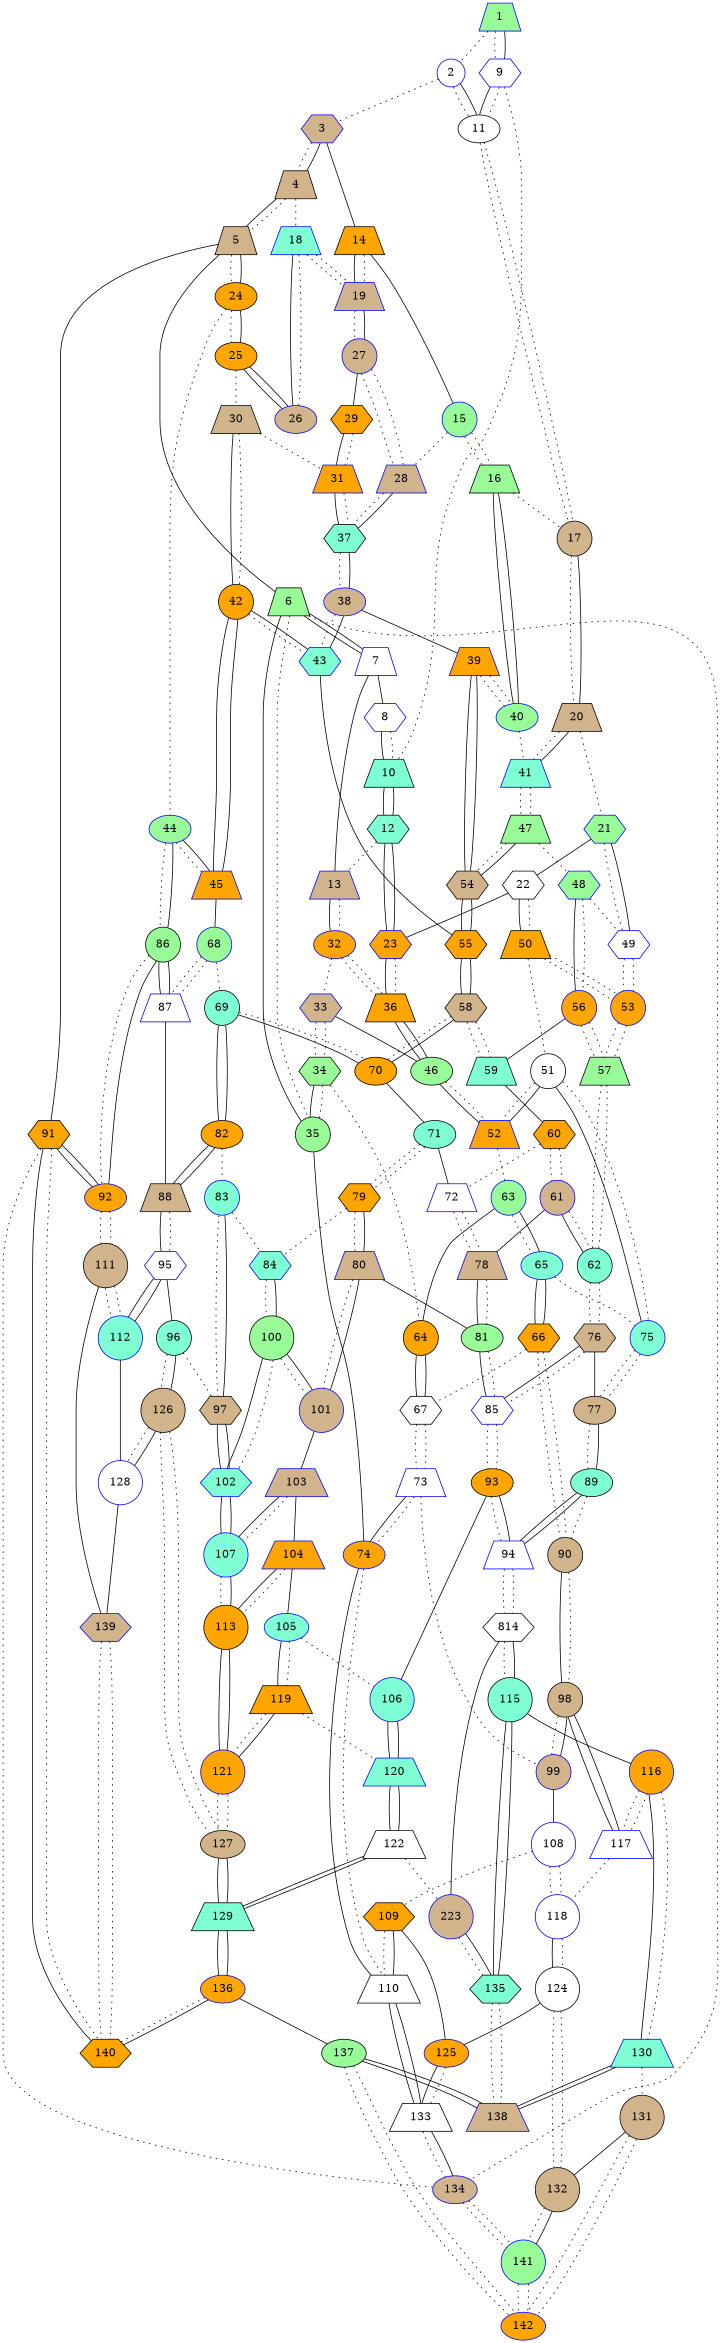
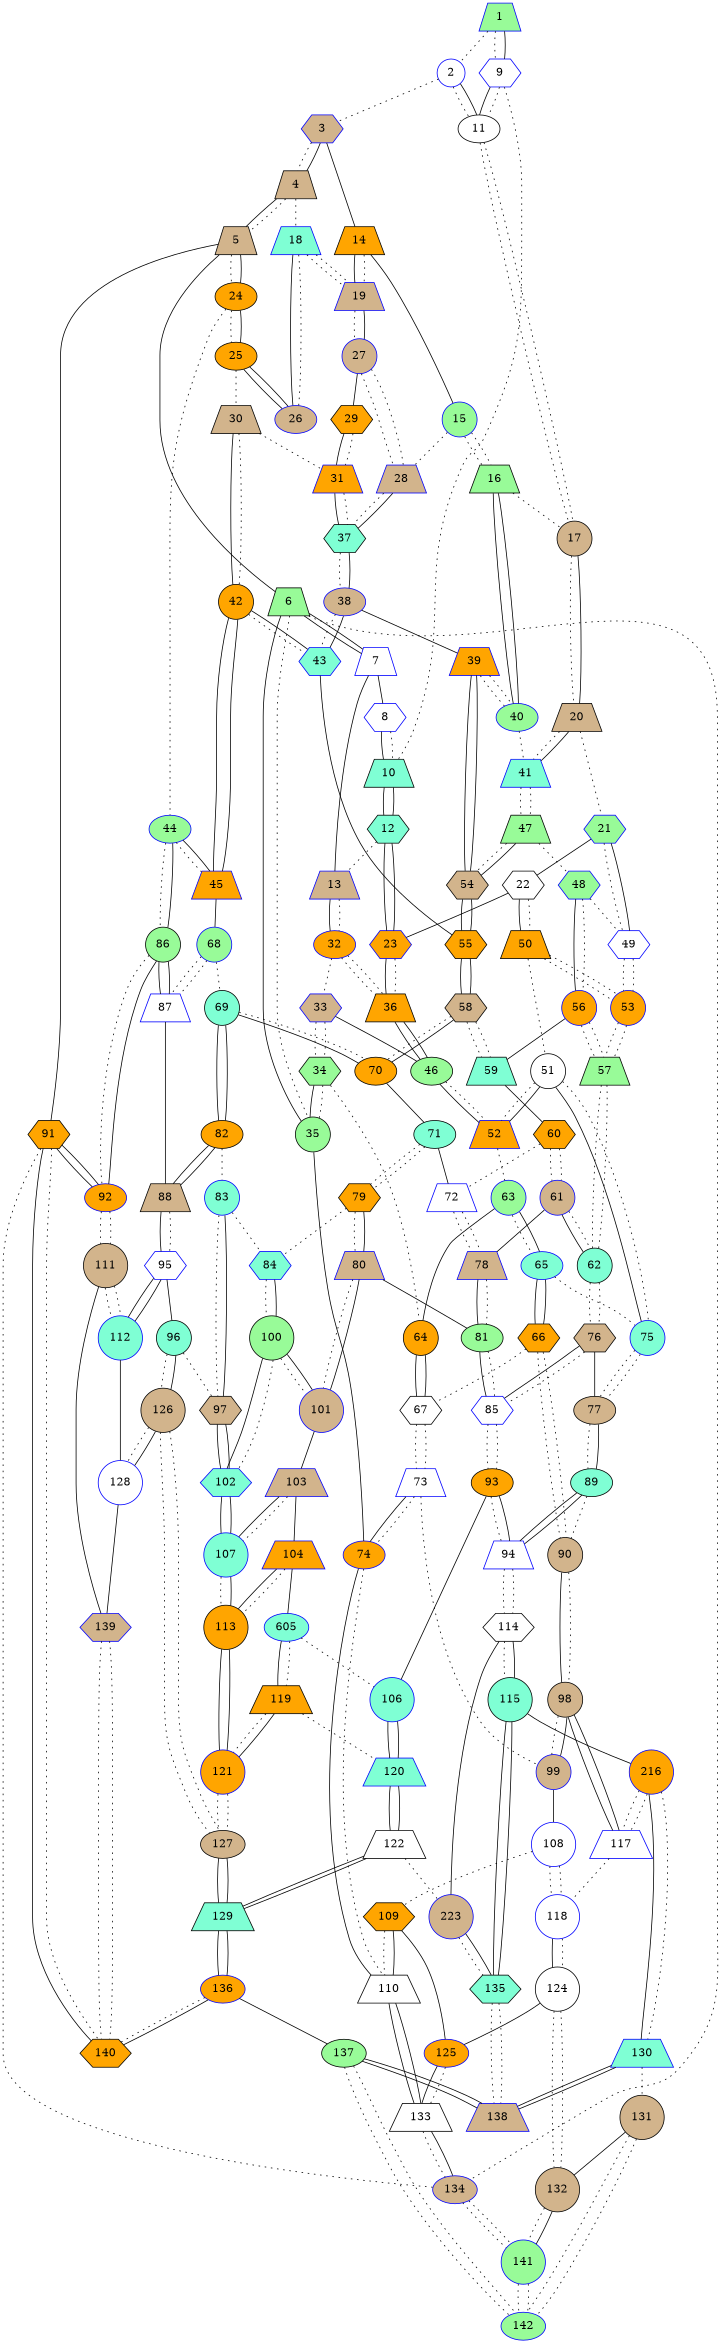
(286, 1627) -> (286, 1627)
(509, 1627) -> (509, 1627)
(651, 1772) -> (651, 1772)
(523, 2326) -> (523, 2326)
